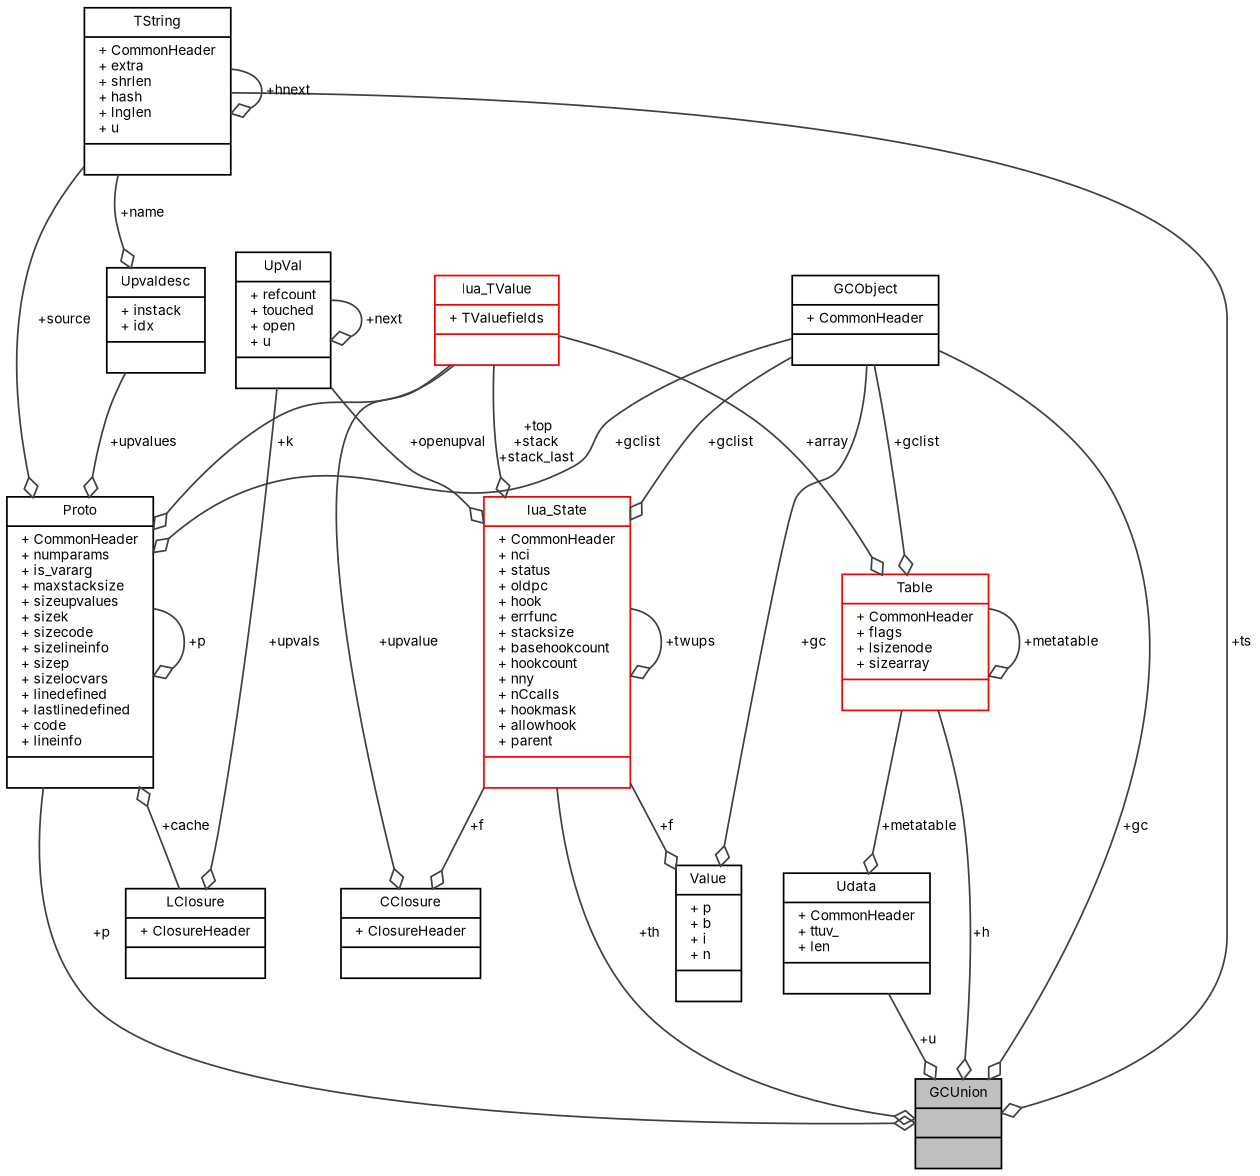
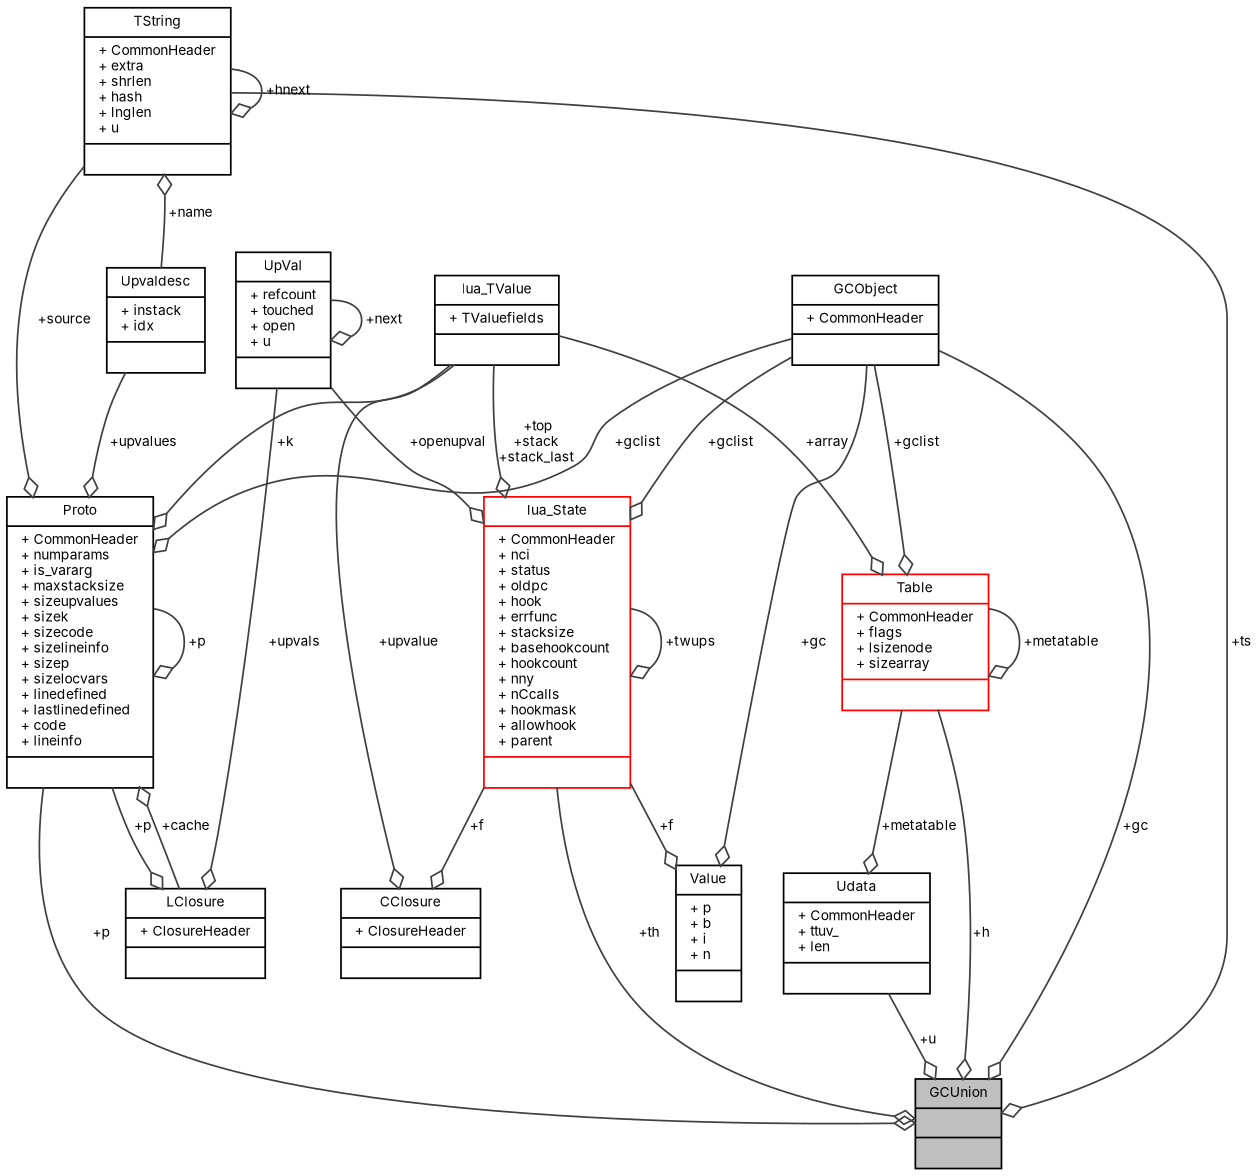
(115, 212) -> (164, 232)
(497, 320) -> (497, 320)
none -> (128, 831)
